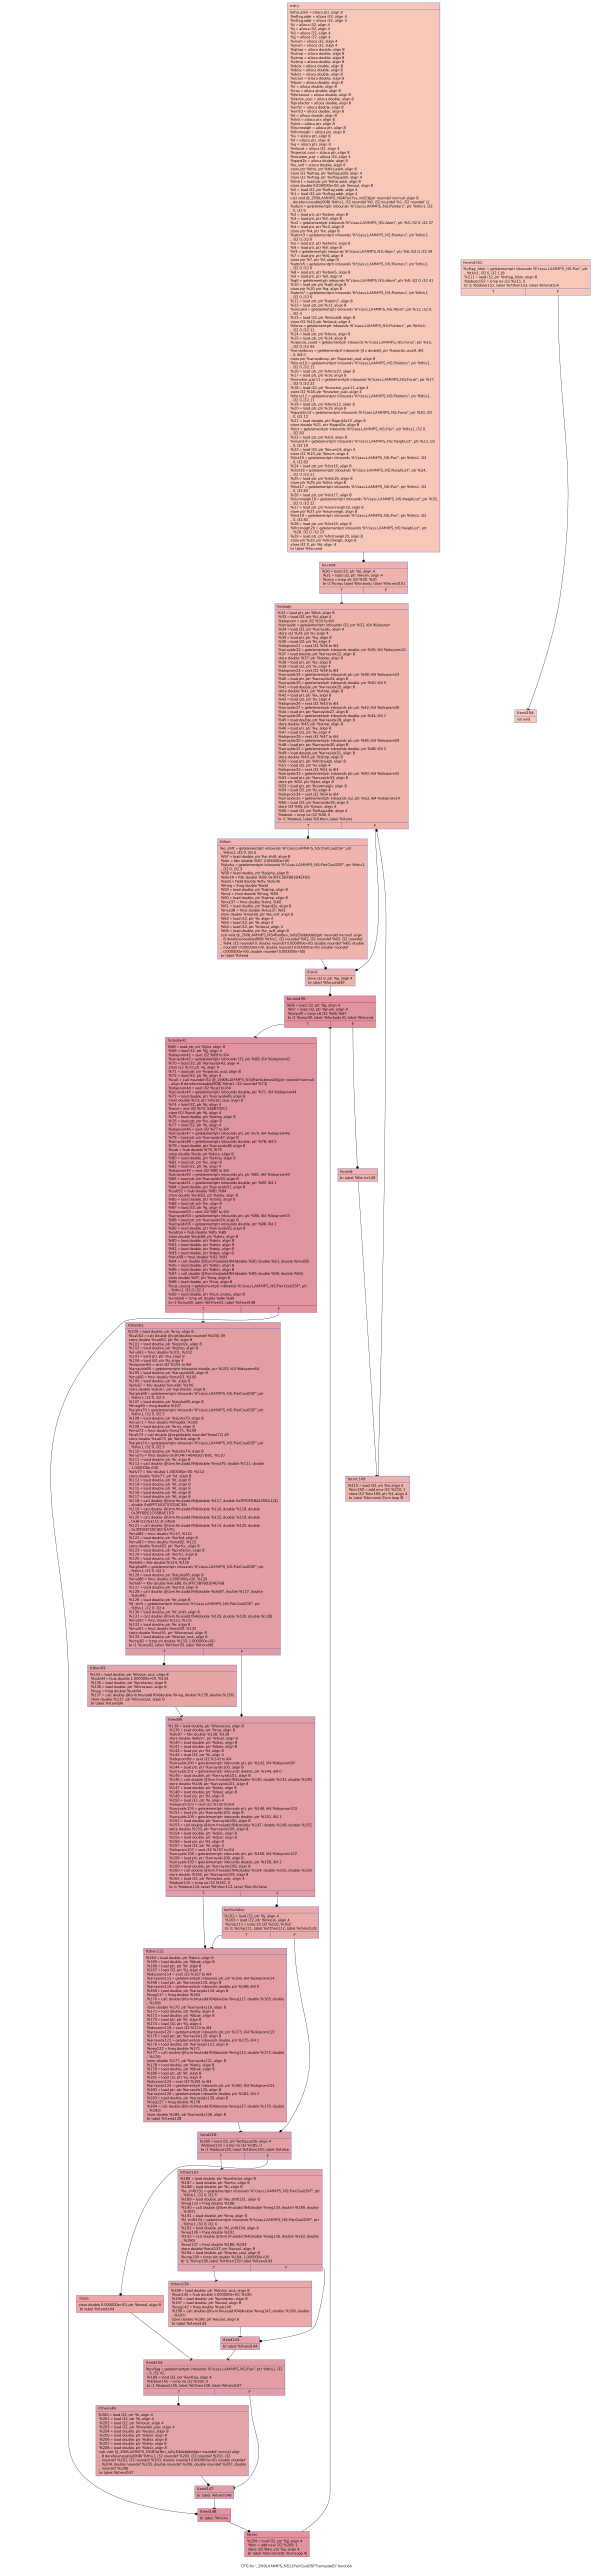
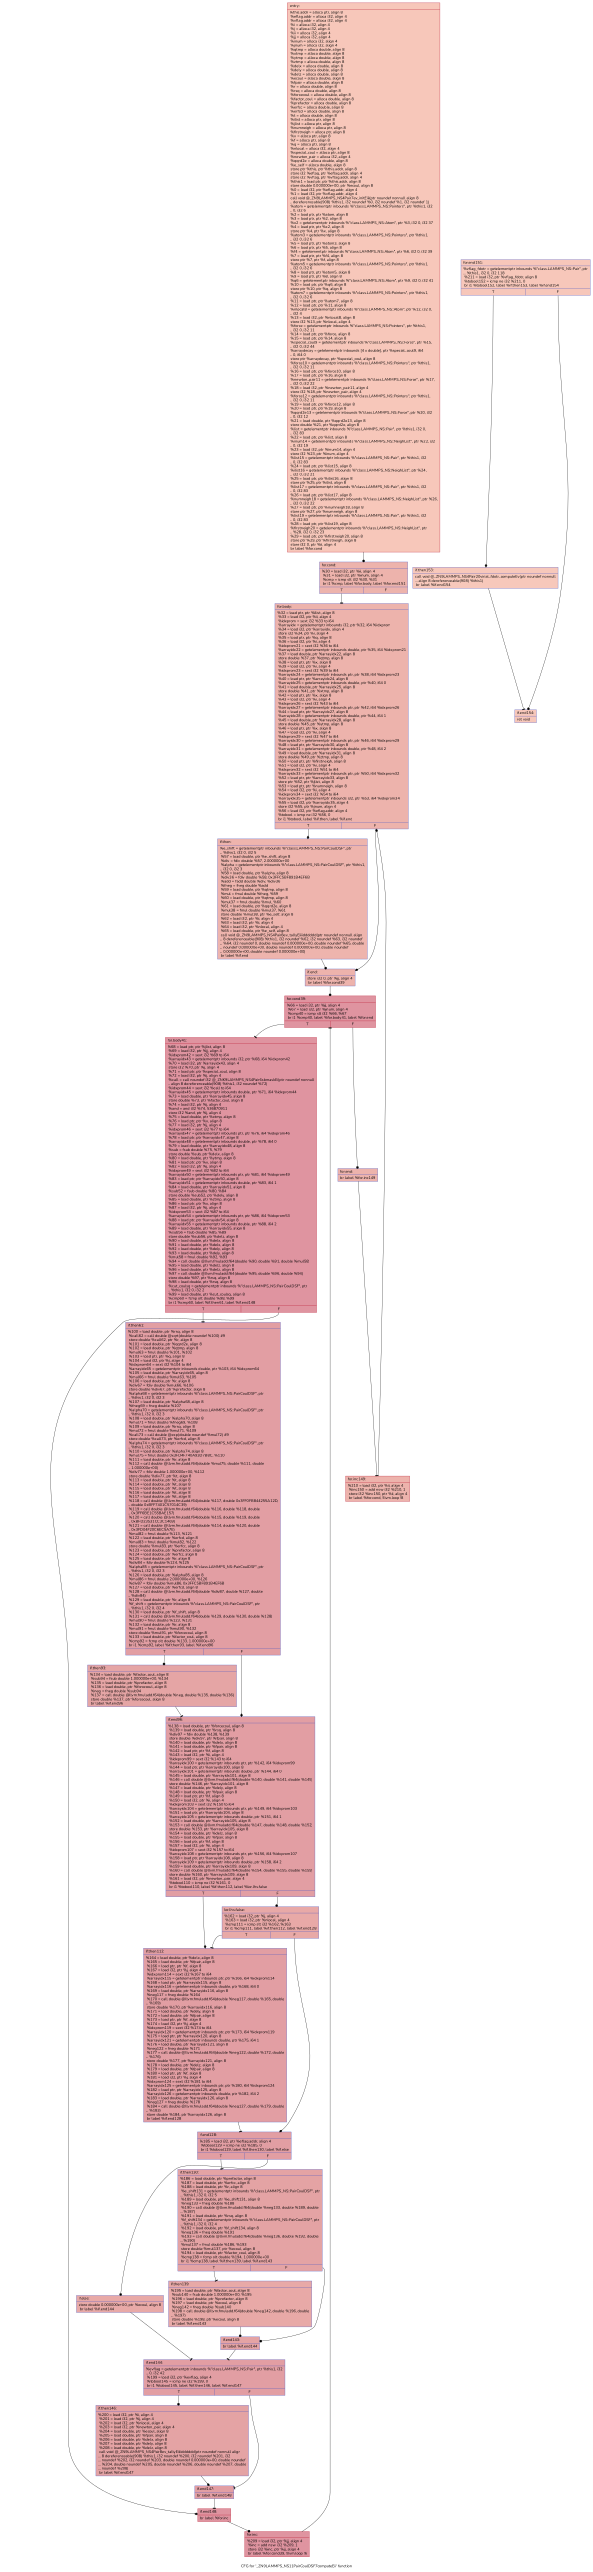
(364, 277) -> (364, 277)
(568, 504) -> (568, 504)
none -> (485, 578)
(378, 1489) -> (378, 1489)
(120, 2304) -> (120, 2304)
(240, 2331) -> (240, 2331)
